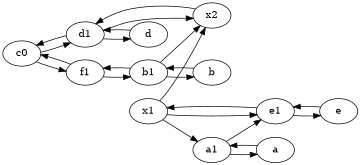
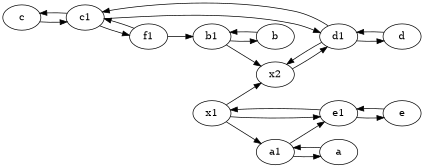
none -> (22, 18)
(22, 54) -> (85, 18)
(120, 68) -> none
